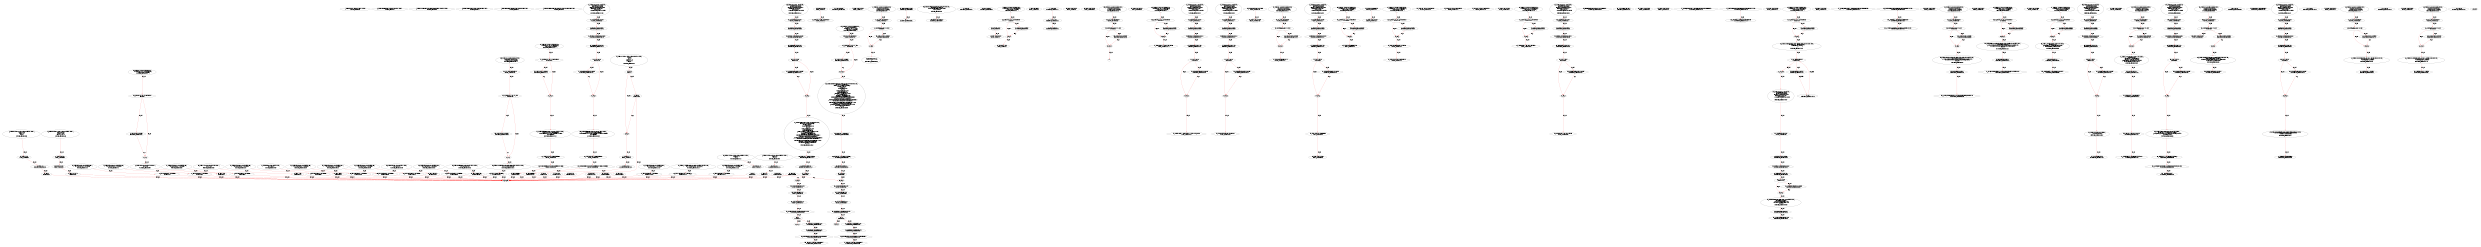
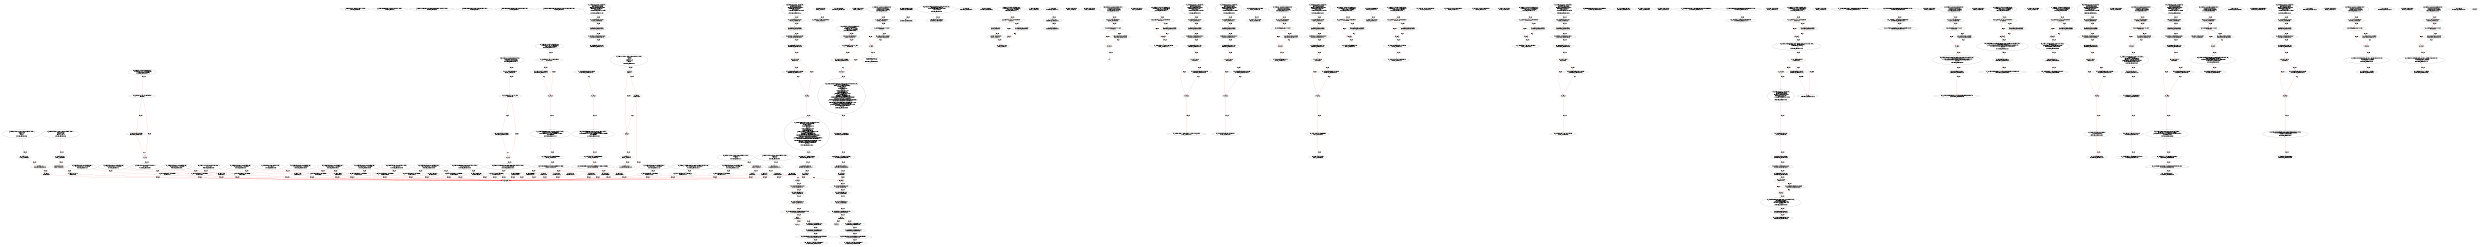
(2203, 33) -> (2209, 38)
(2002, 37) -> (2002, 37)
(1006, 41) -> (999, 41)
(597, 60) -> none
none -> (754, 170)
